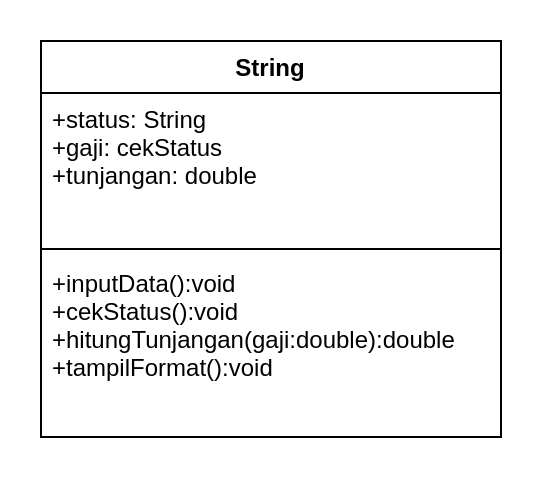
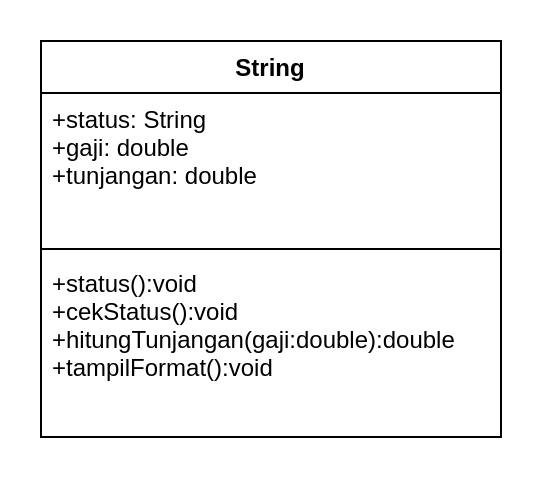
(143, 120) -> (143, 120)
(157, 284) -> (140, 284)
